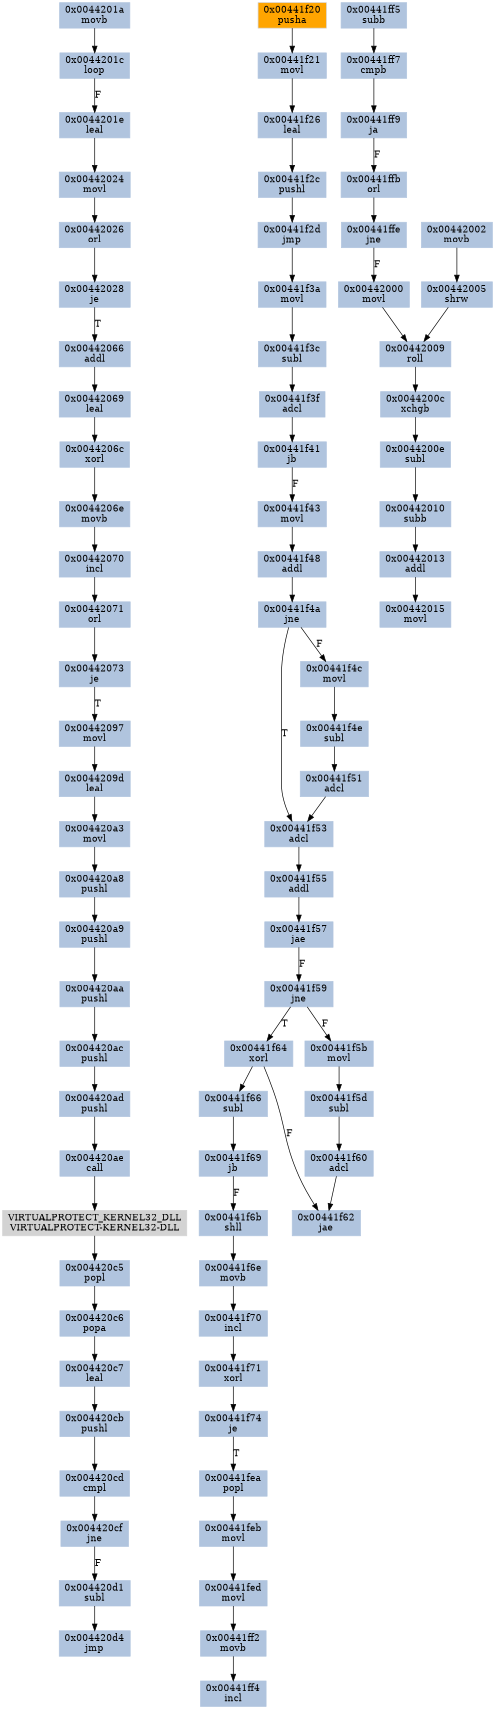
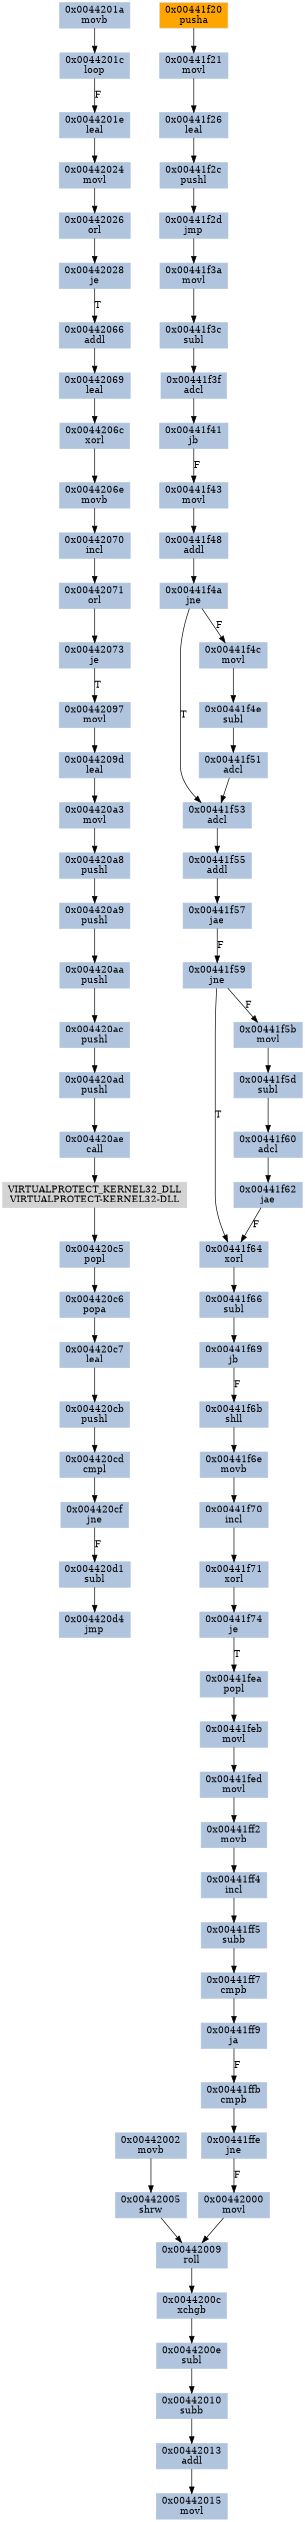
(374, 185) -> (234, 2095)
(286, 1137) -> (253, 1222)
none -> (234, 1907)
